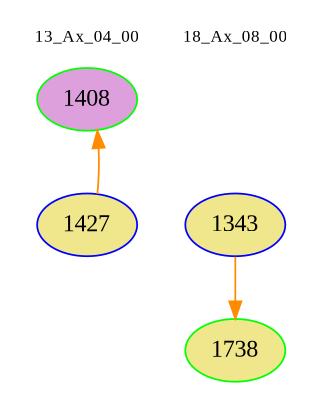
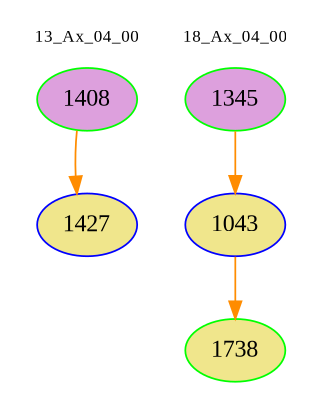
(236, 37) -> (236, 37)
none -> (235, 99)
(99, 171) -> (75, 153)
(235, 225) -> (235, 225)
